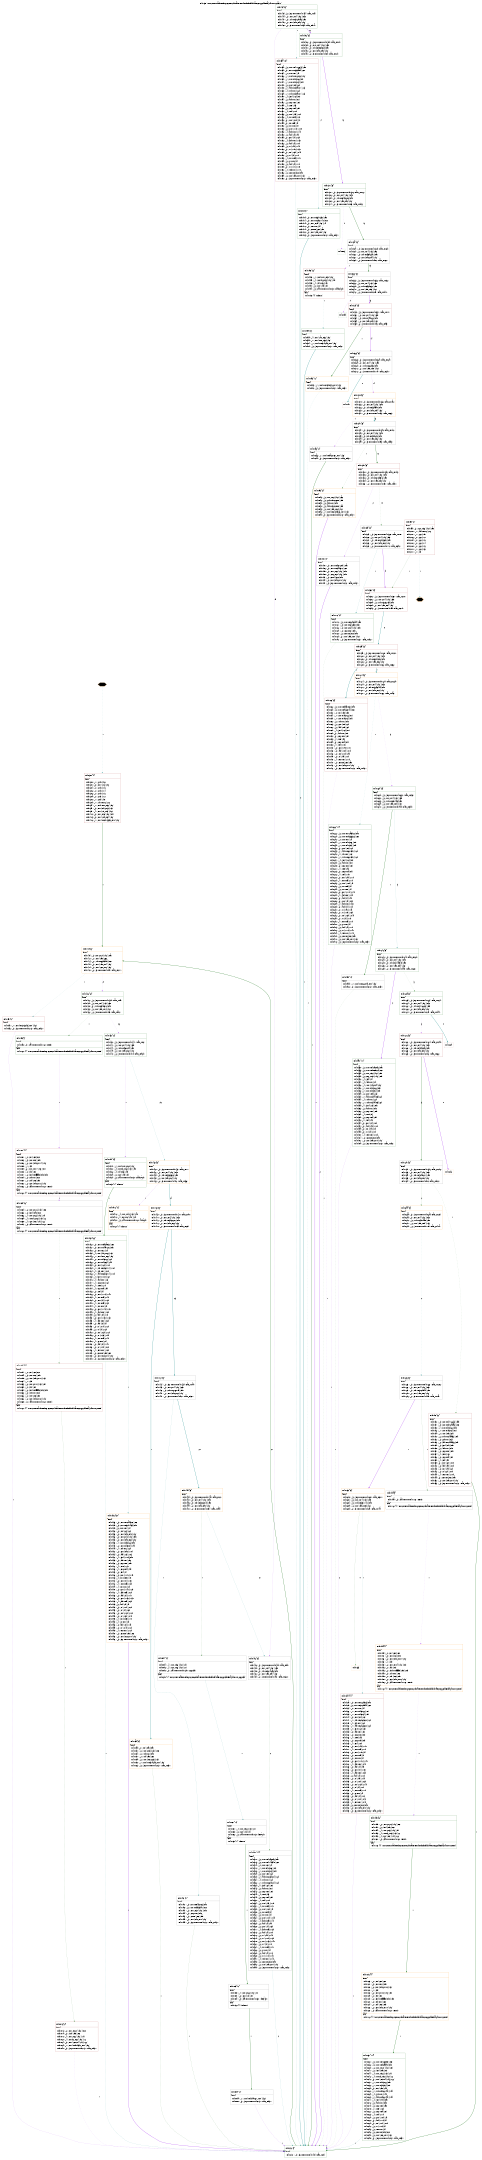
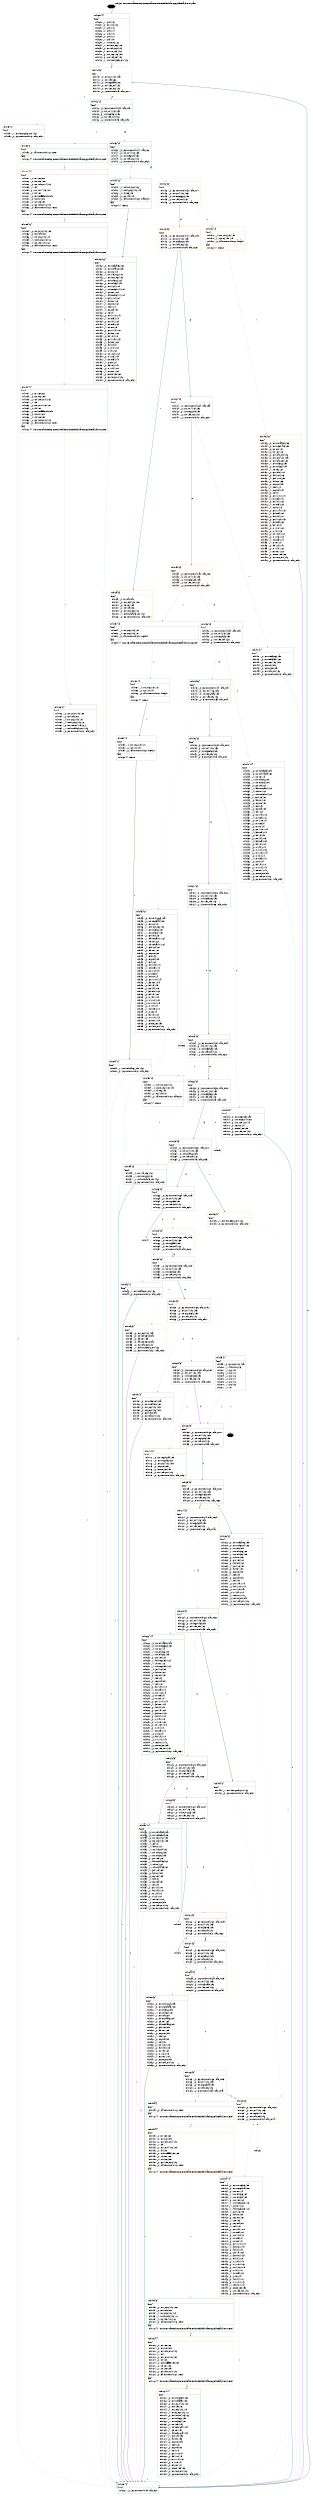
(274, 841) -> (216, 662)
